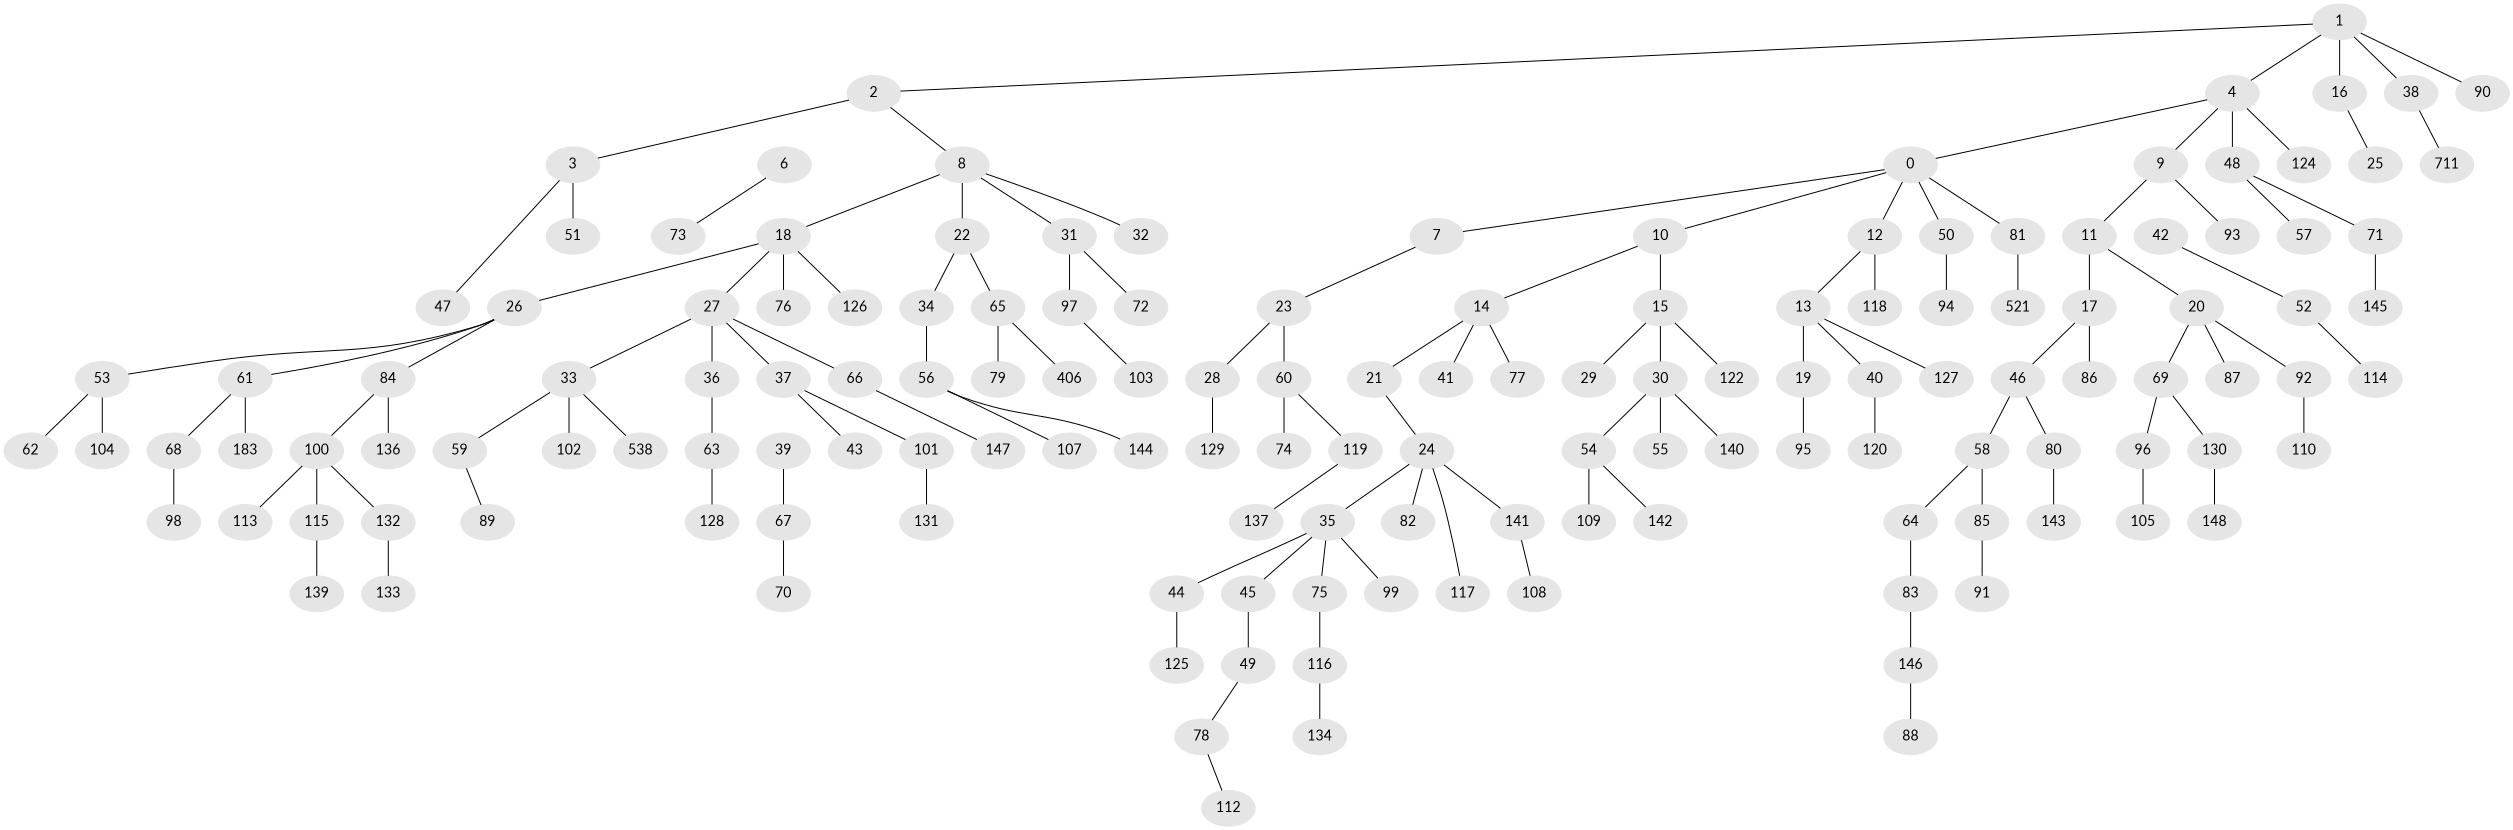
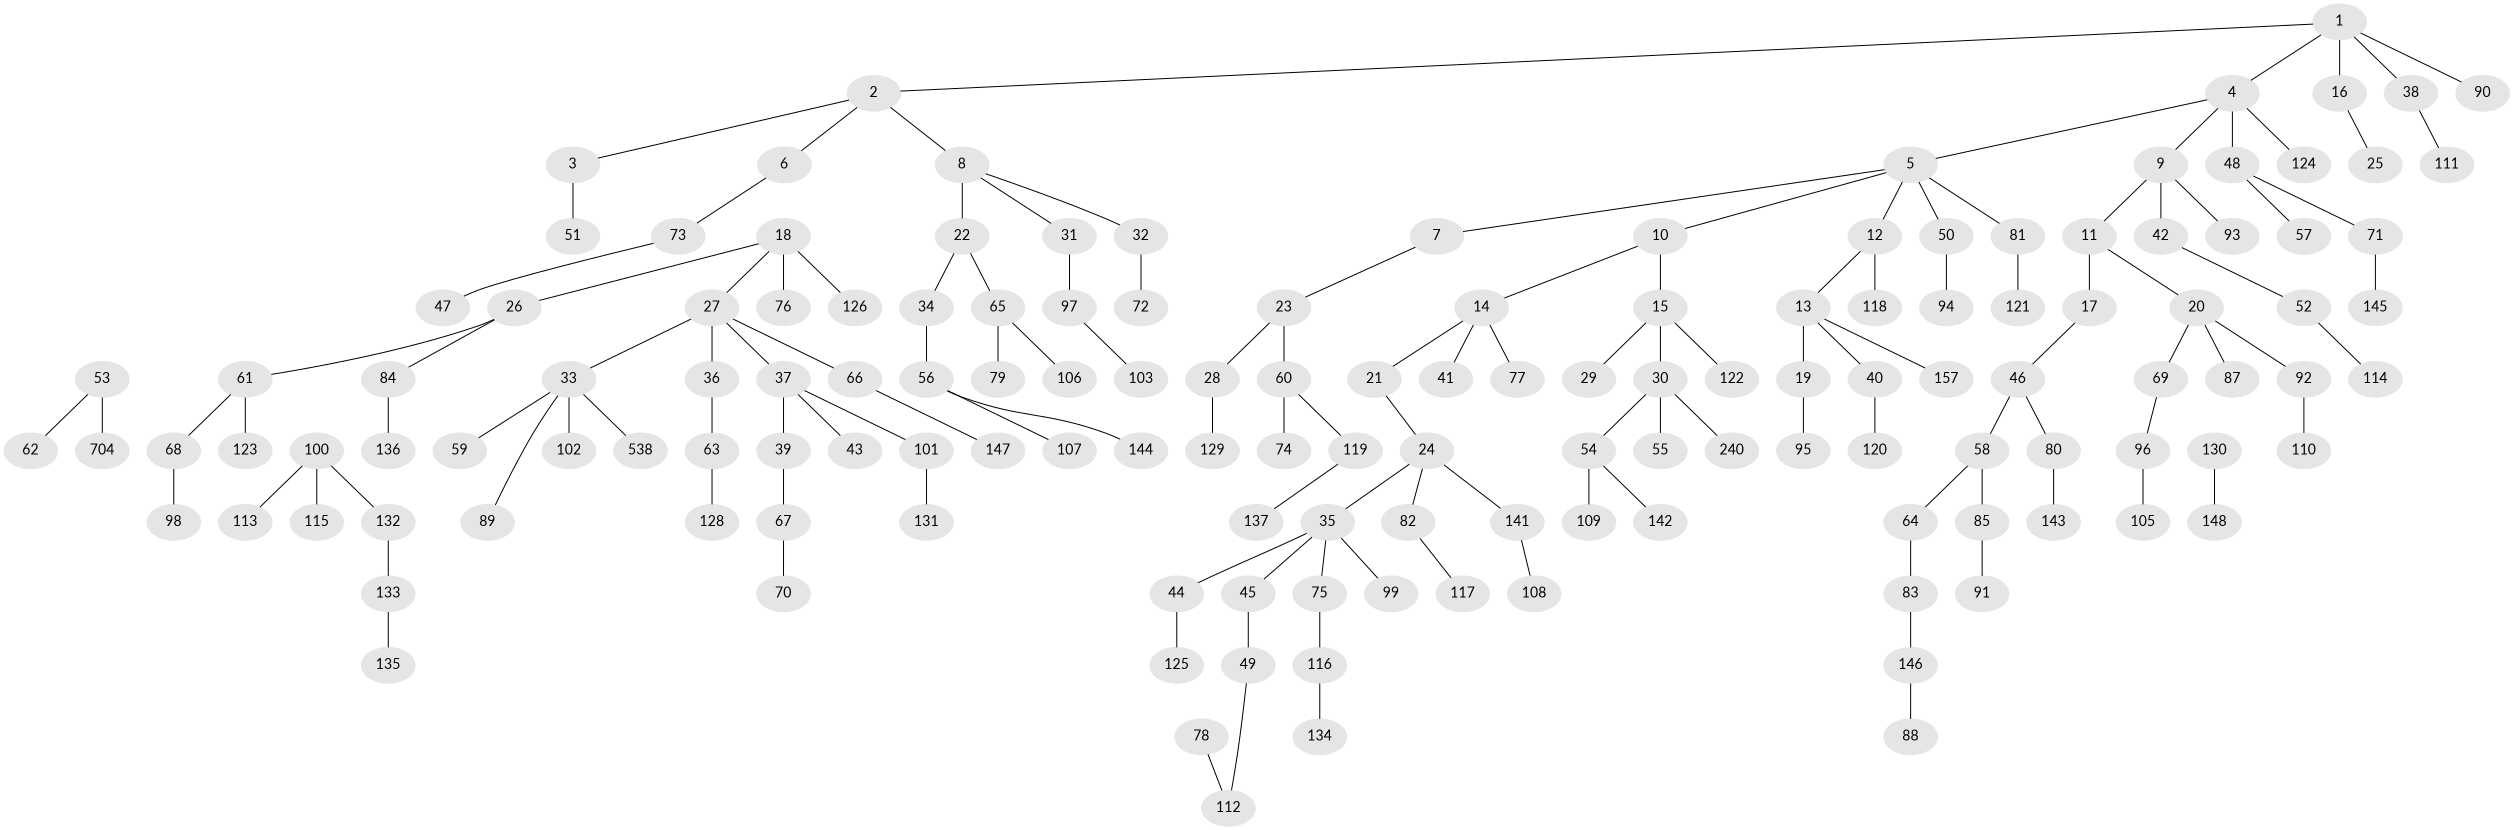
none -> (829, 129)
(1911, 165) -> (1911, 165)
(2447, 165) -> (2447, 165)
(873, 201) -> none
none -> (2161, 201)
(508, 236) -> (558, 267)
(1105, 272) -> (1141, 272)
(2018, 308) -> (2018, 308)
(312, 352) -> none
(1070, 379) -> (1070, 379)
(1946, 379) -> (1946, 379)
(2089, 379) -> none
(353, 415) -> none
none -> (784, 415)
(2188, 415) -> none
(102, 451) -> (102, 451)
(245, 451) -> (245, 451)
(1732, 451) -> (1732, 451)
(474, 487) -> (524, 449)
(1448, 522) -> (1435, 558)
(317, 594) -> none
none -> (388, 665)
(1225, 701) -> (1240, 737)
